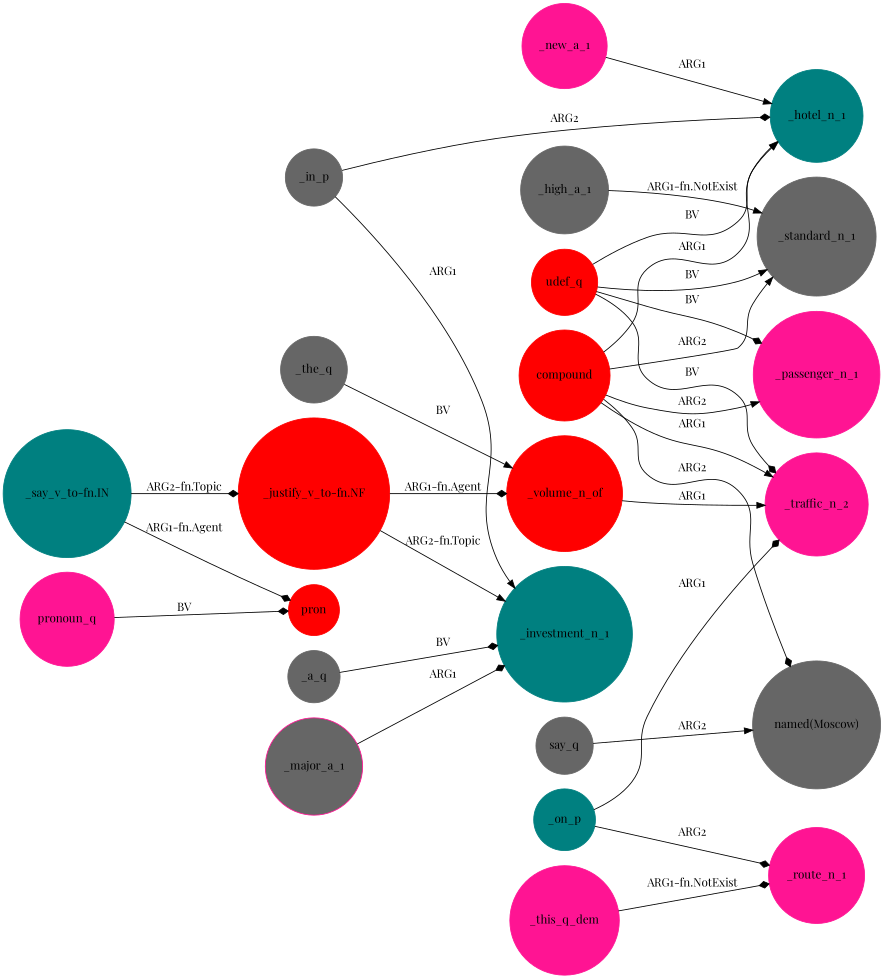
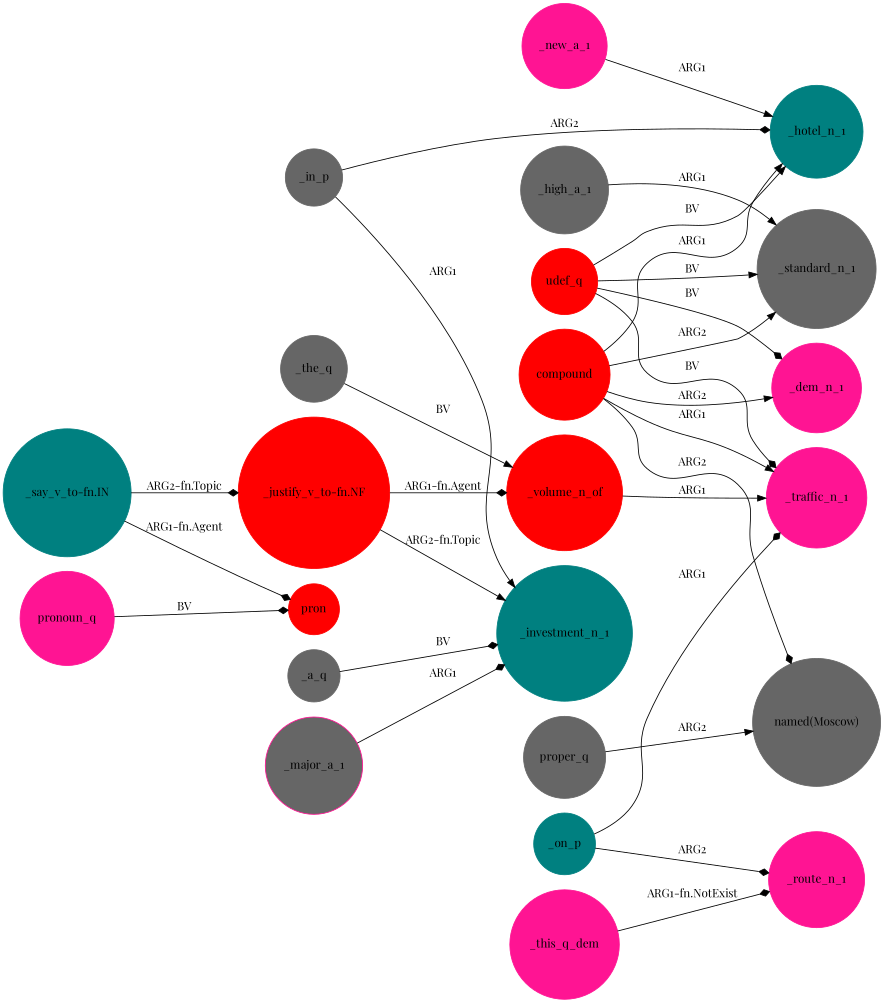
(692, 187) -> (692, 178)
(817, 375) -> (817, 388)
(817, 504) -> (817, 498)
(565, 746) -> (565, 757)
